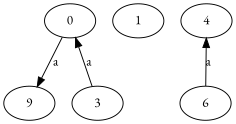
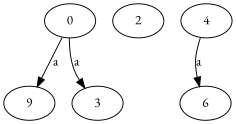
(138, 21) -> (138, 21)
(85, 67) -> (71, 60)
(206, 67) -> (196, 57)
